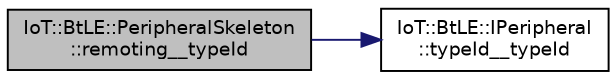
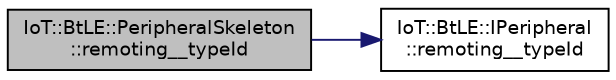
(495, 40) -> (495, 40)
